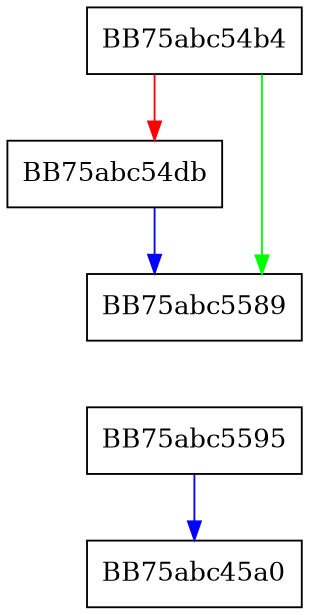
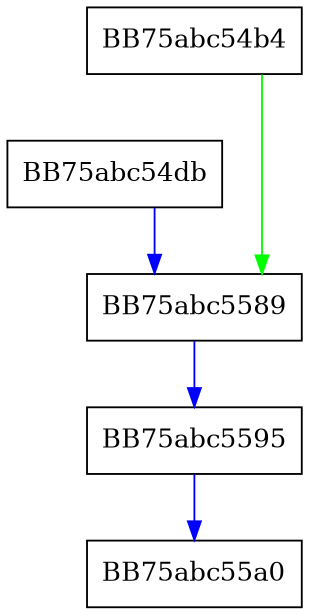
(155, 98) -> none
none -> (194, 365)
(194, 574) -> (194, 574)
